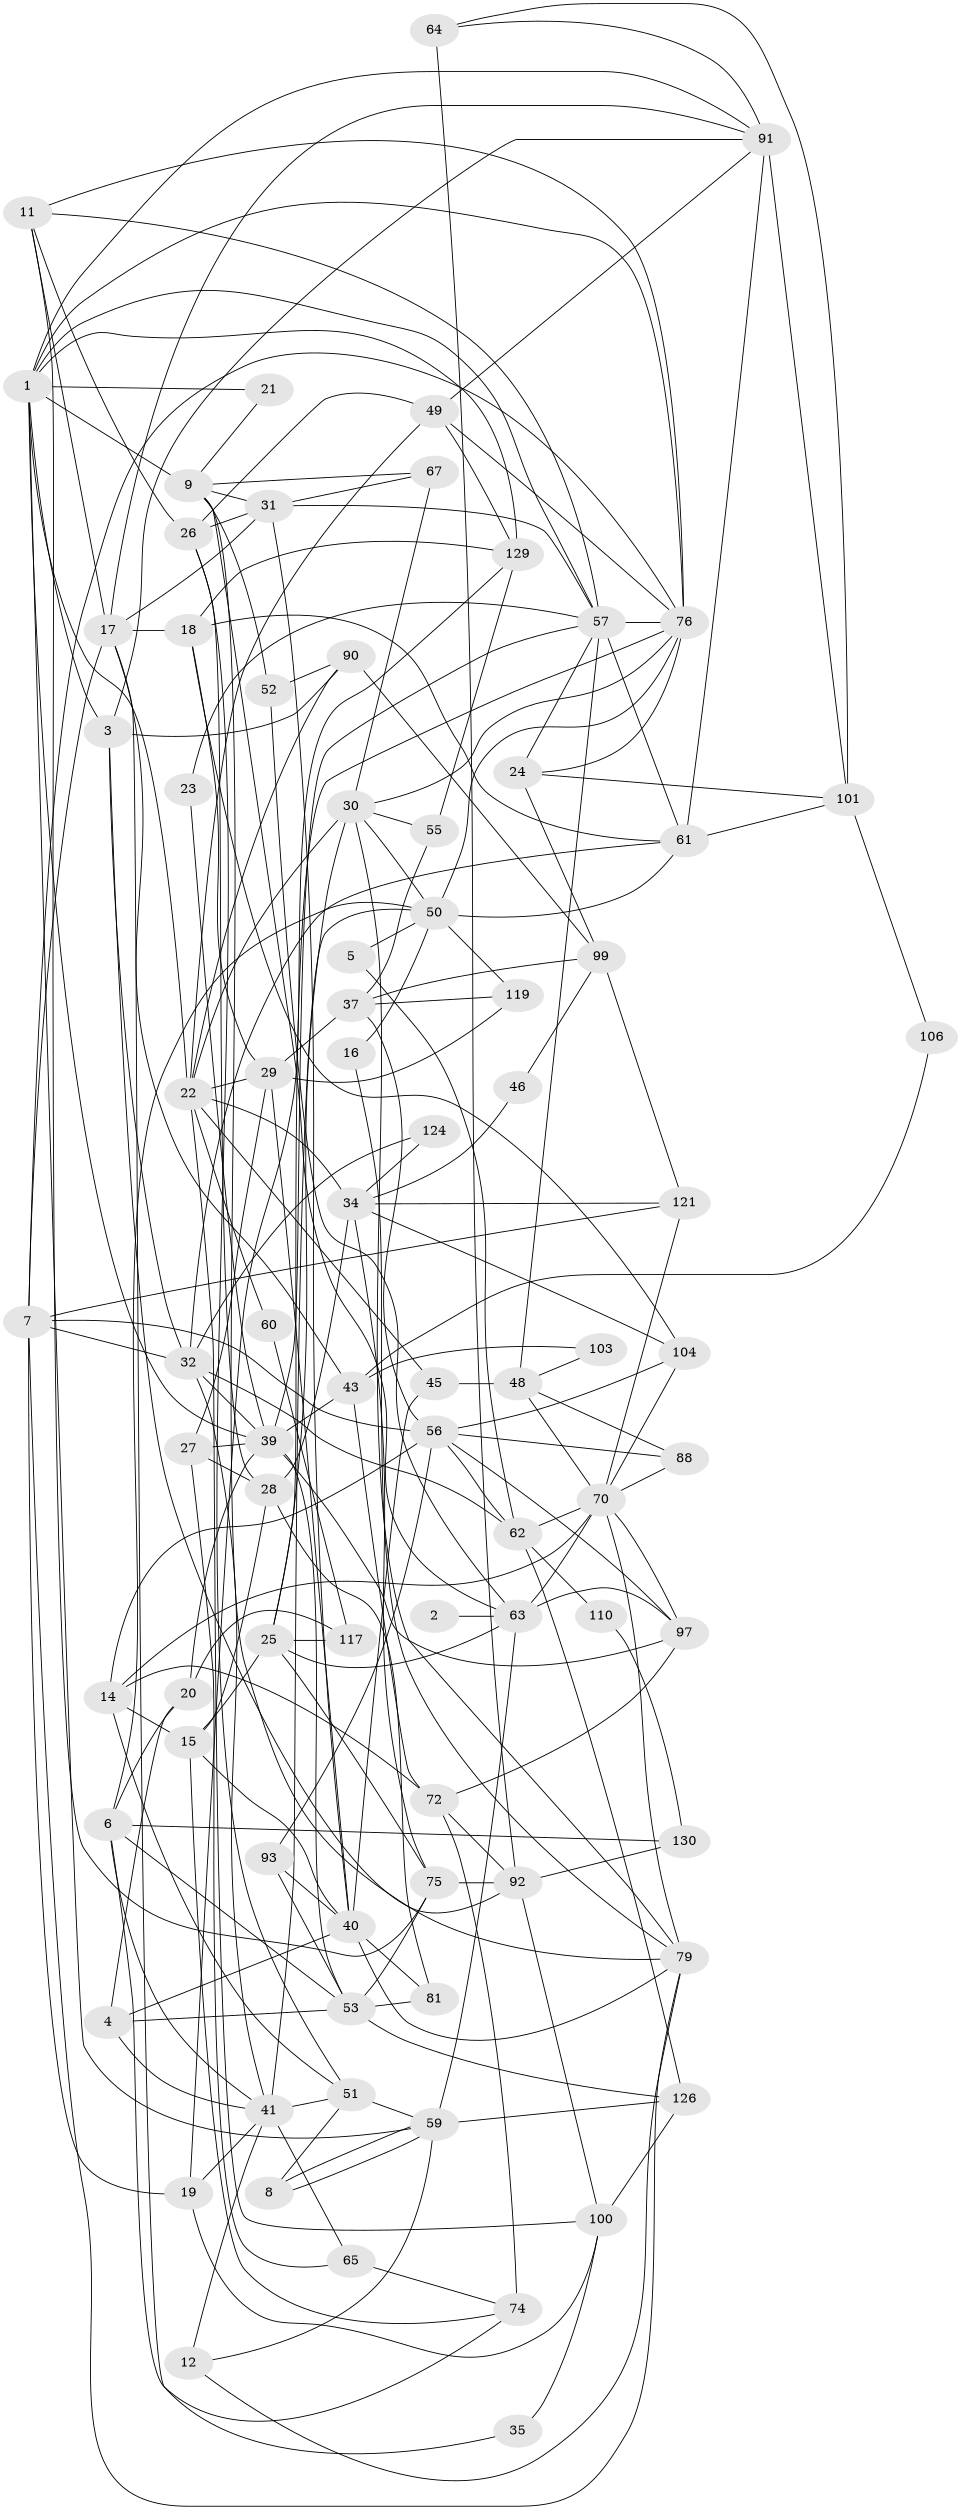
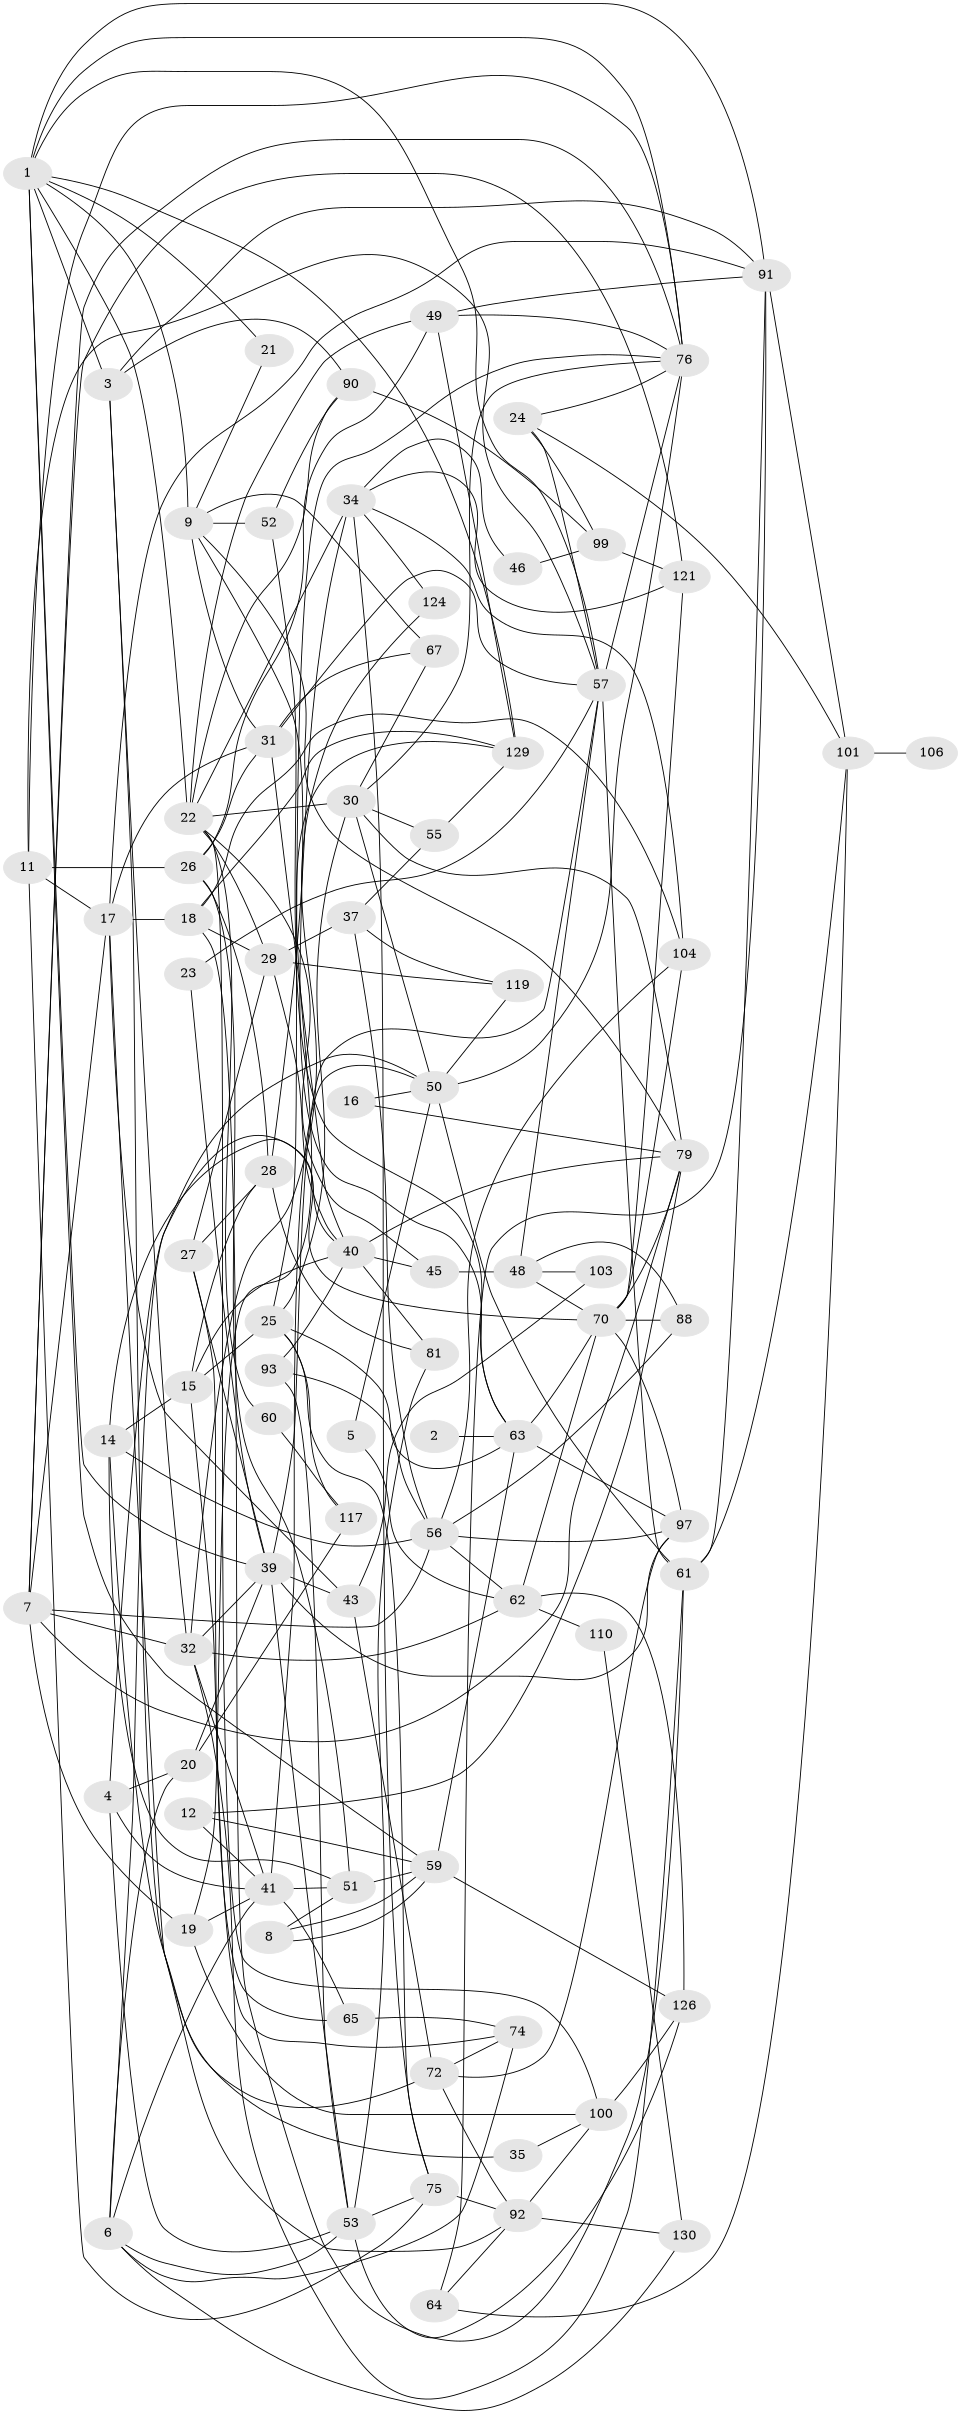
(479, 973) -> none
(700, 1275) -> none
